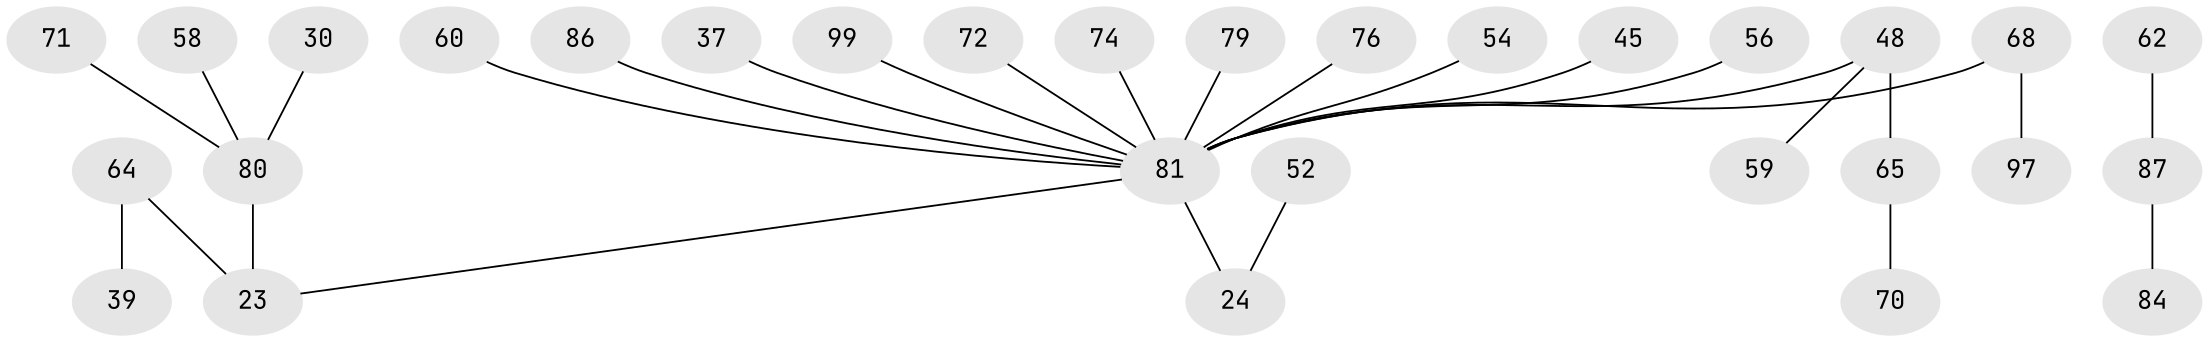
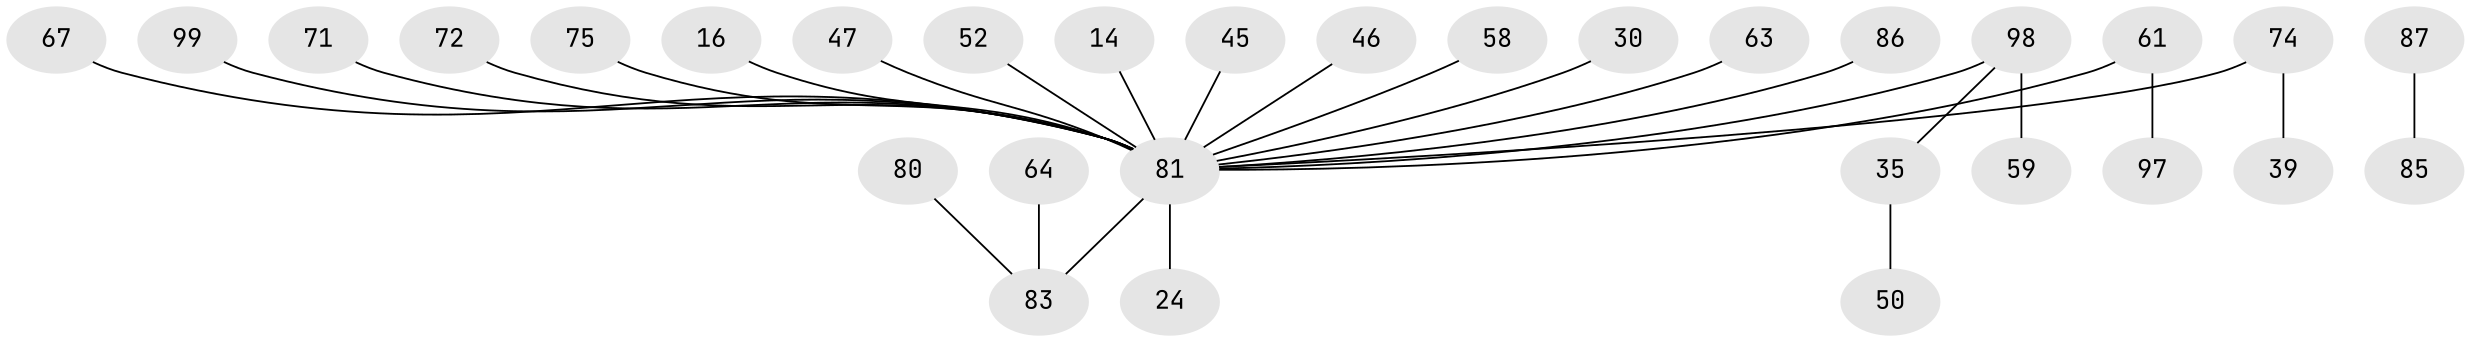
(449, 40) -> (1759, 40)
(711, 40) -> (56, 40)
none -> (842, 40)
(1235, 40) -> (580, 40)
(1366, 40) -> (711, 40)
(1497, 40) -> (1104, 40)
(1759, 40) -> (1366, 40)
(1890, 40) -> (2021, 40)
(2021, 40) -> (2152, 40)
(2152, 40) -> none
(155, 106) -> (744, 106)
(220, 106) -> (1337, 110)
(286, 106) -> (1406, 119)
(1890, 171) -> (1890, 171)
(122, 237) -> (2283, 106)
(1268, 237) -> (1072, 106)
(253, 302) -> (1039, 302)
(1890, 302) -> (1890, 302)
(2152, 302) -> (2414, 171)
